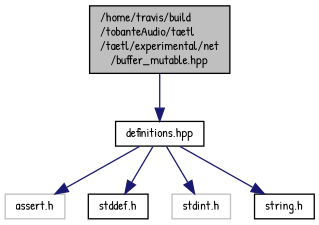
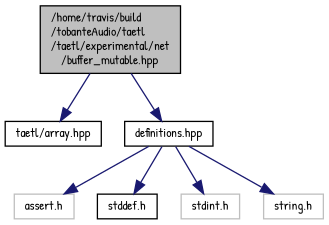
none -> (53, 134)
(284, 206) -> (293, 206)
